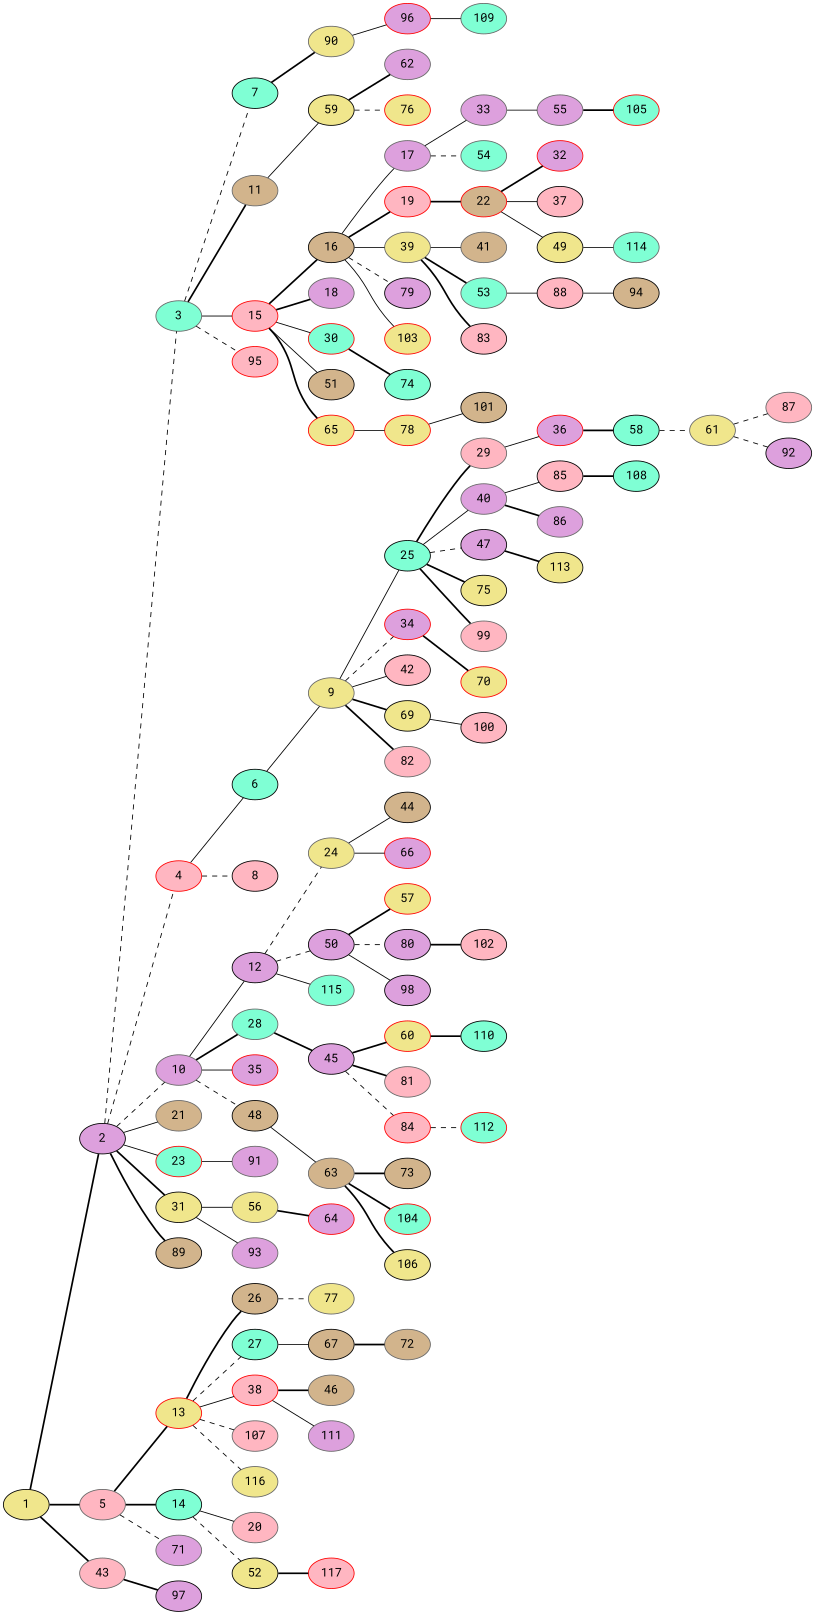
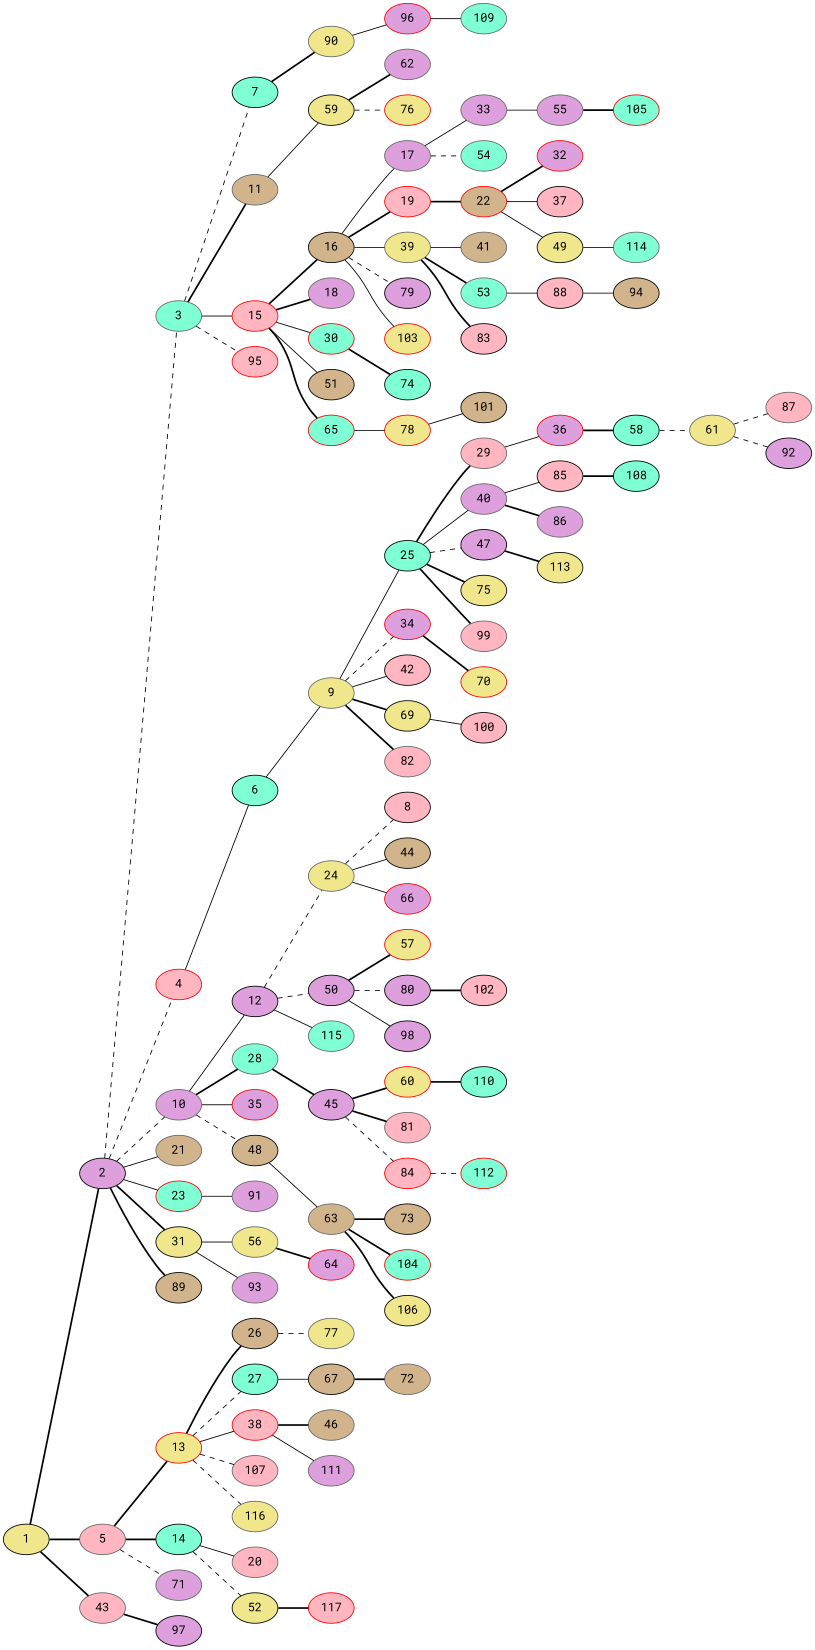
(331, 430) -> (331, 430)
(217, 876) -> (369, 842)
